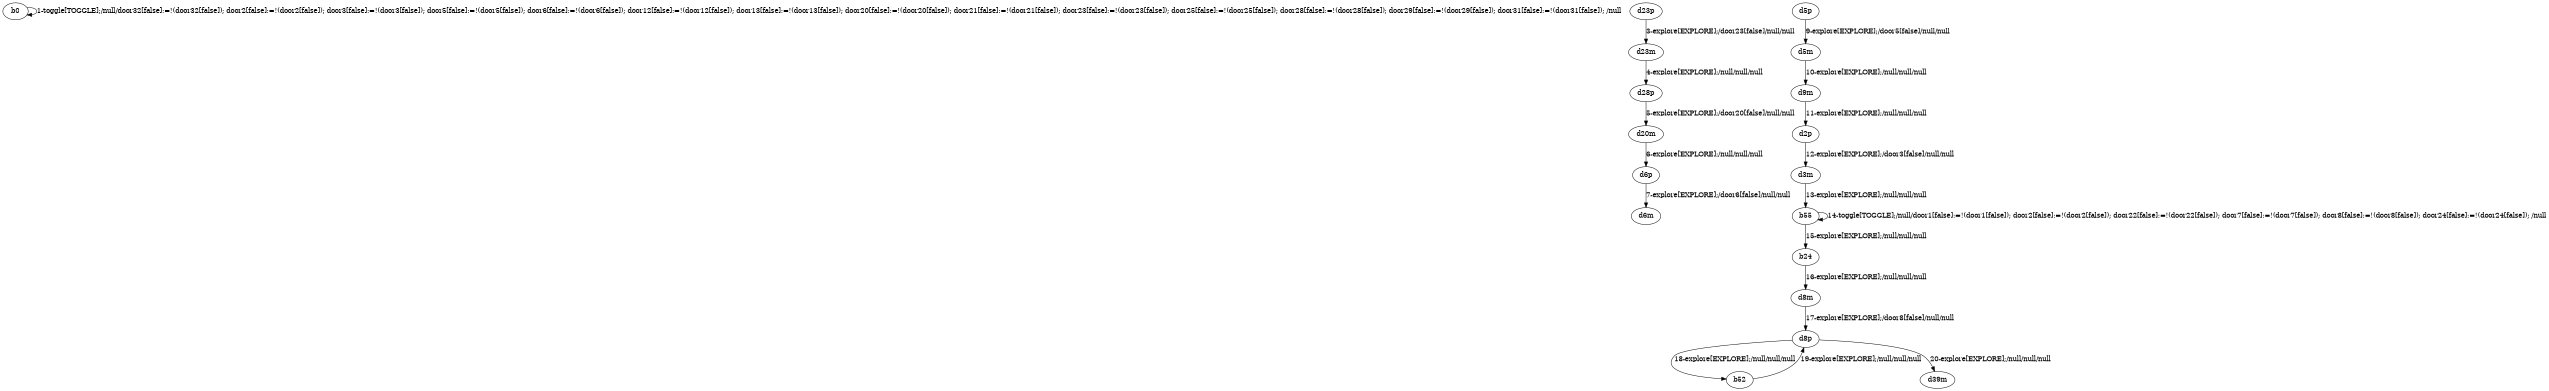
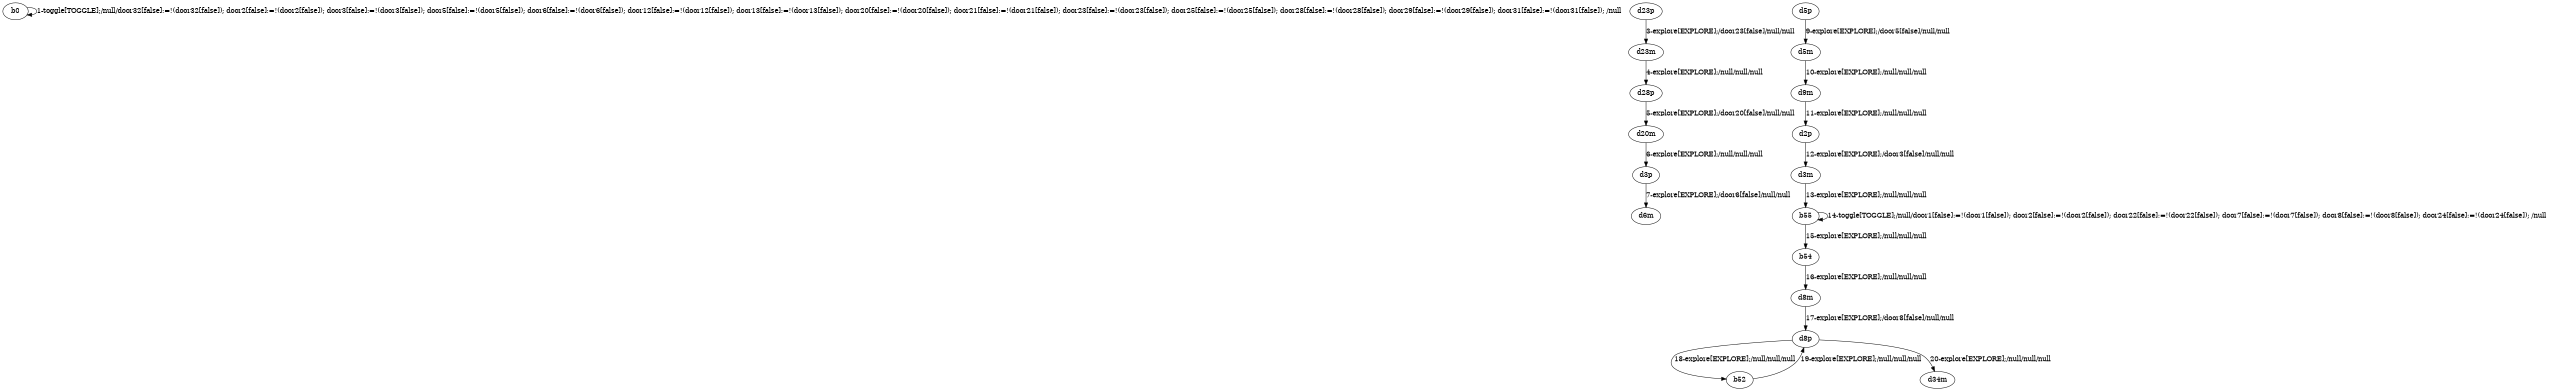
(1646, 175) -> (1646, 175)
(1806, 257) -> (1806, 257)
(1937, 380) -> (1937, 380)
